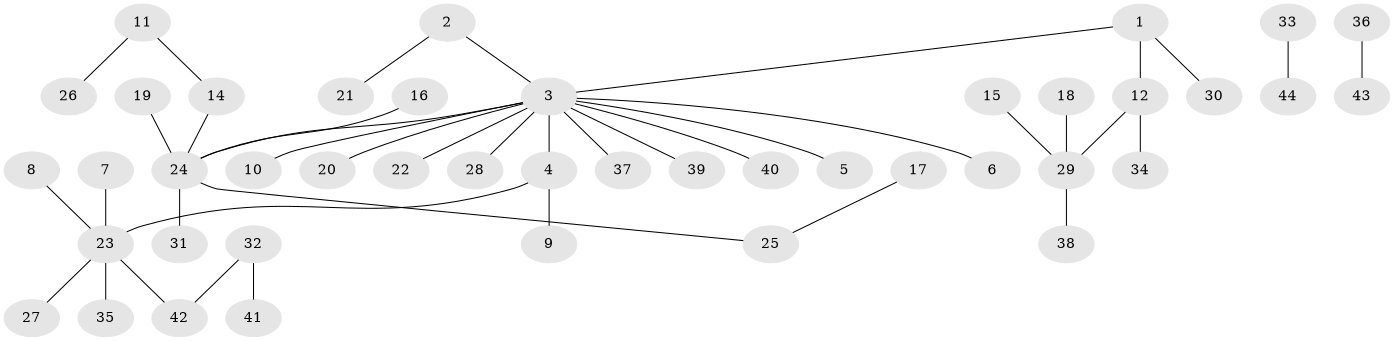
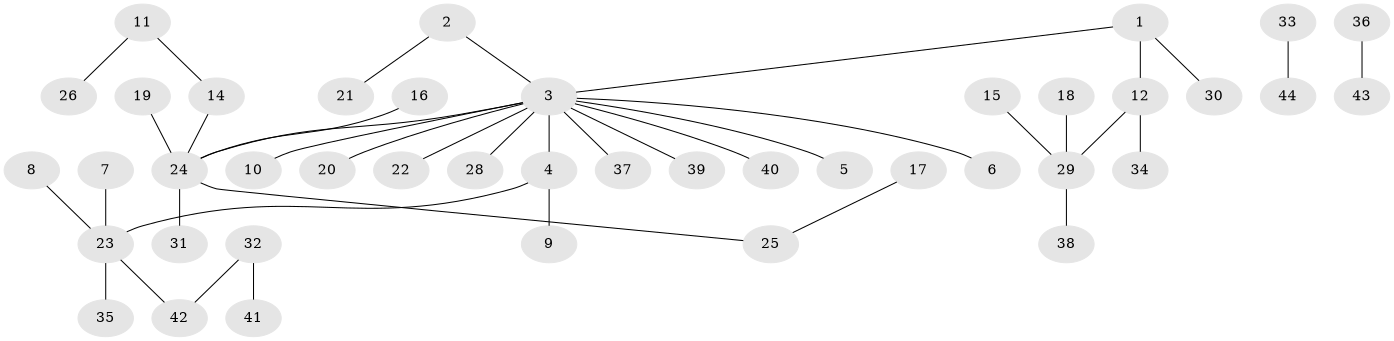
(32, 318) -> none
